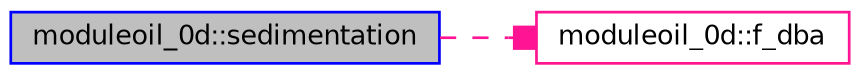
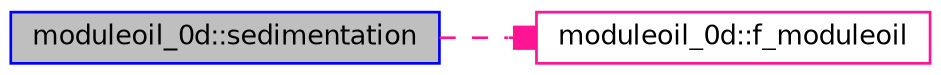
(693, 38) -> (733, 38)
